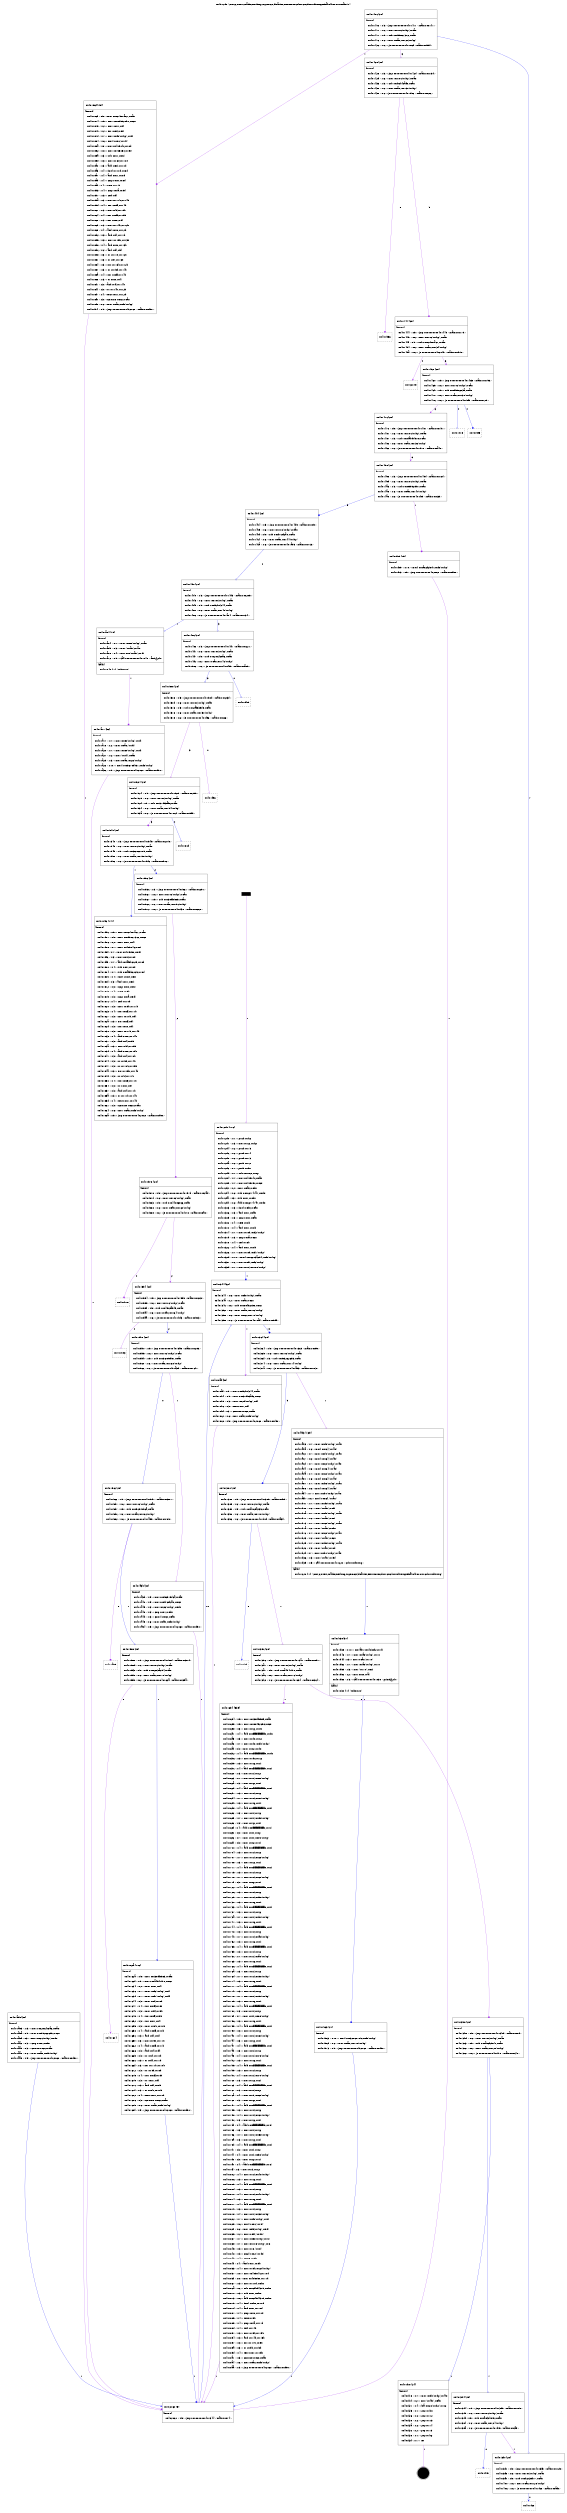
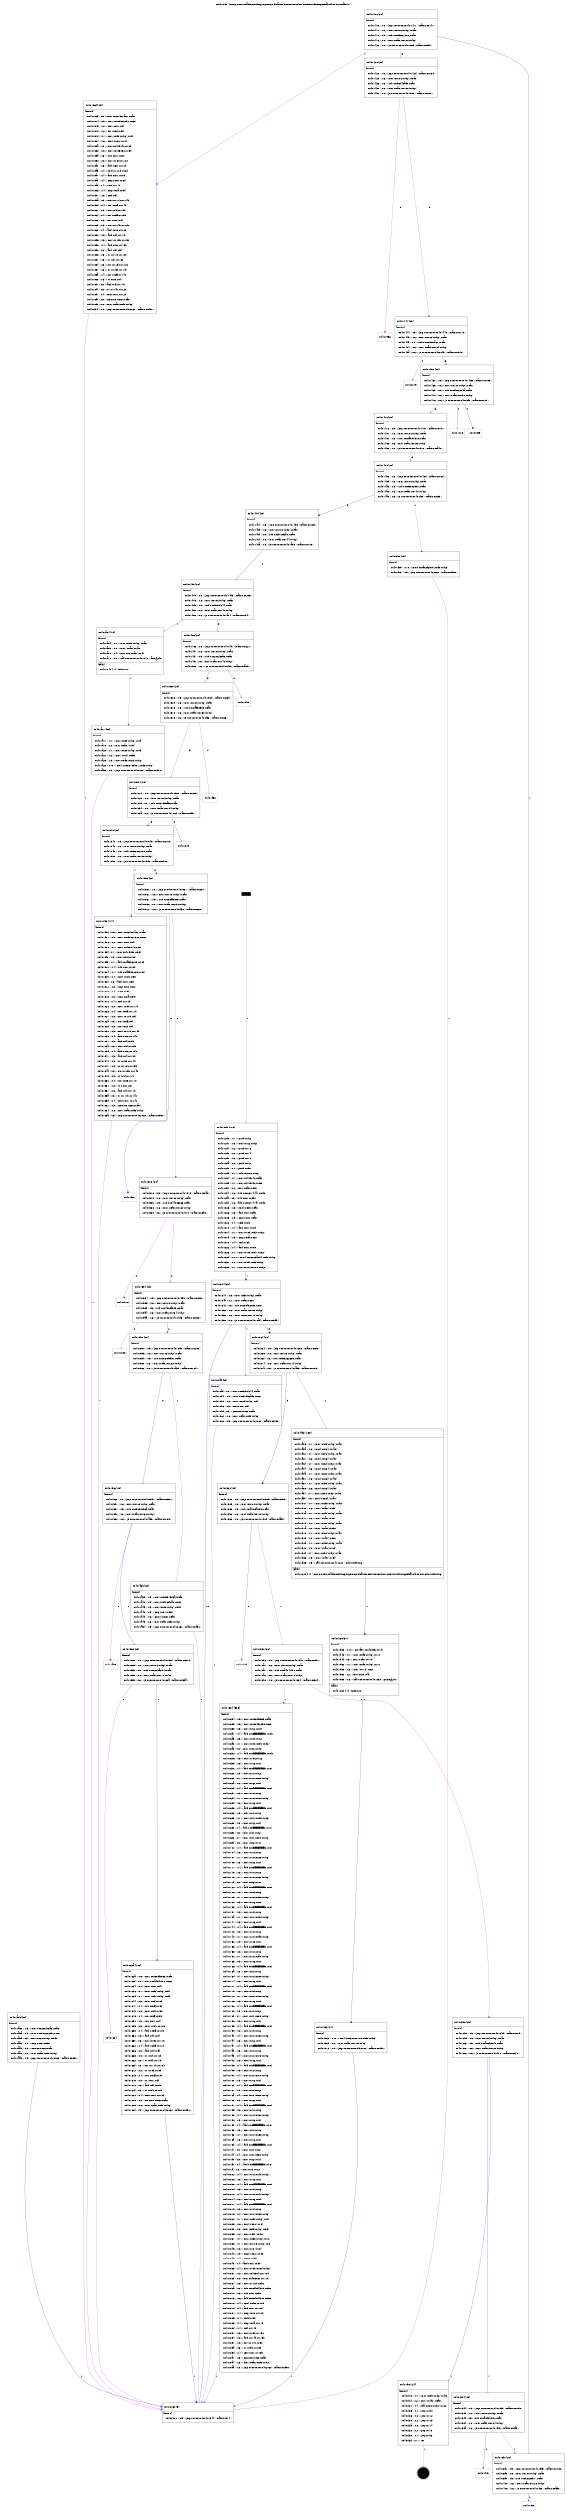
none -> (129, 1197)
none -> (98, 1781)
